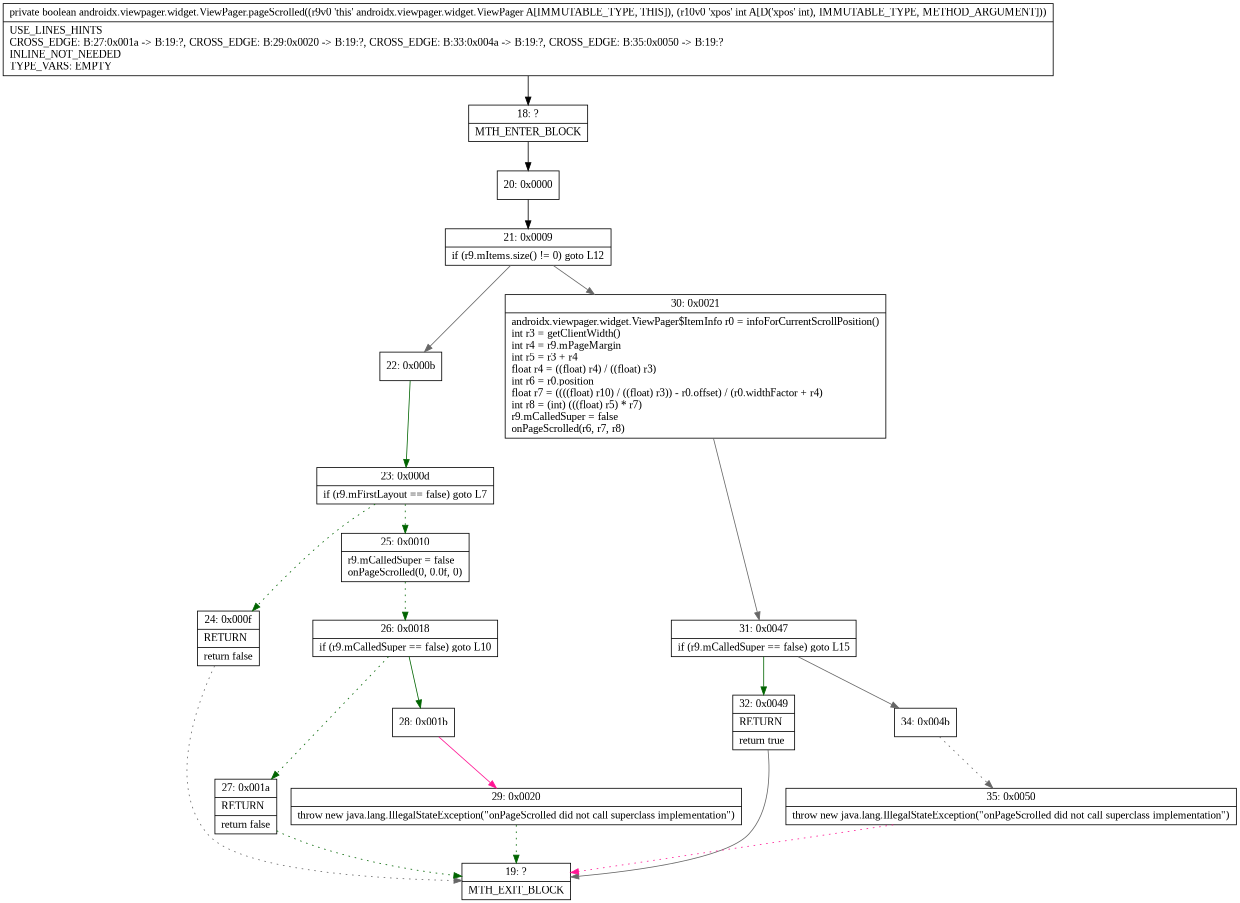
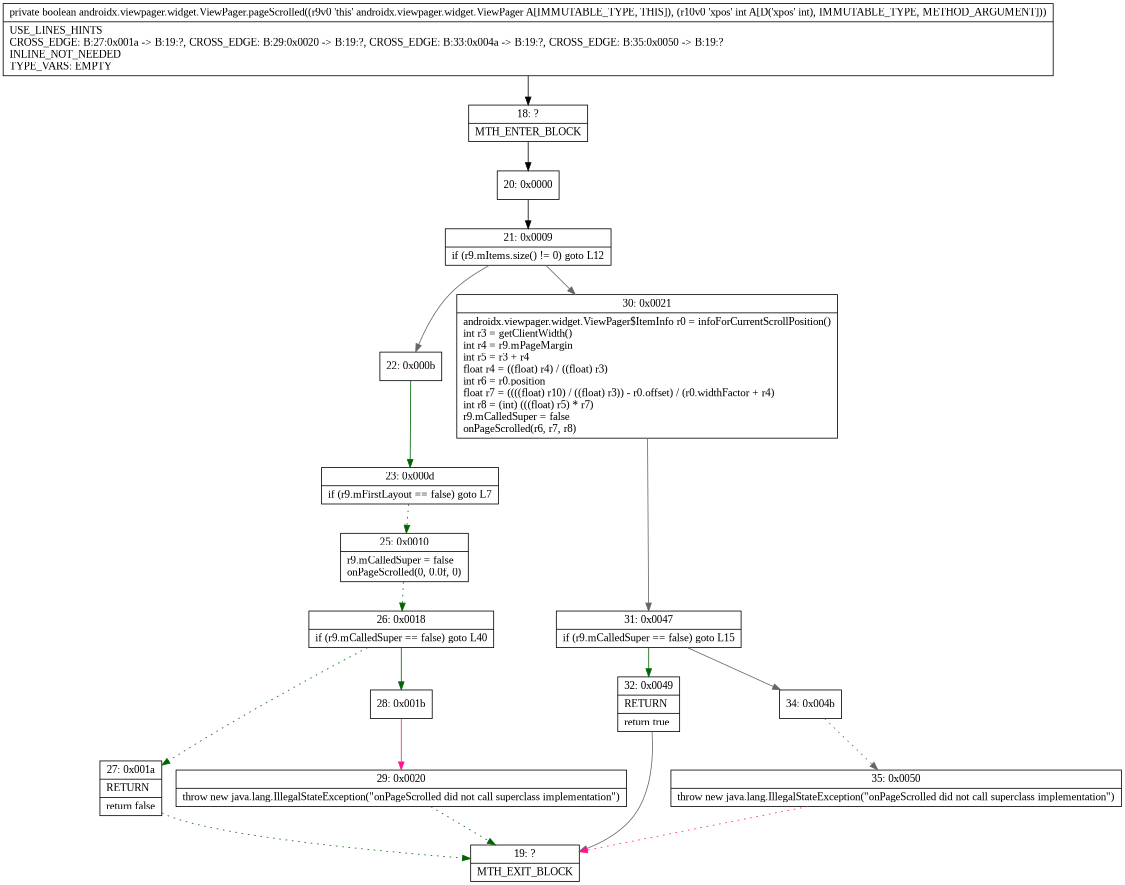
(228, 638) -> none
(405, 647) -> (401, 638)
